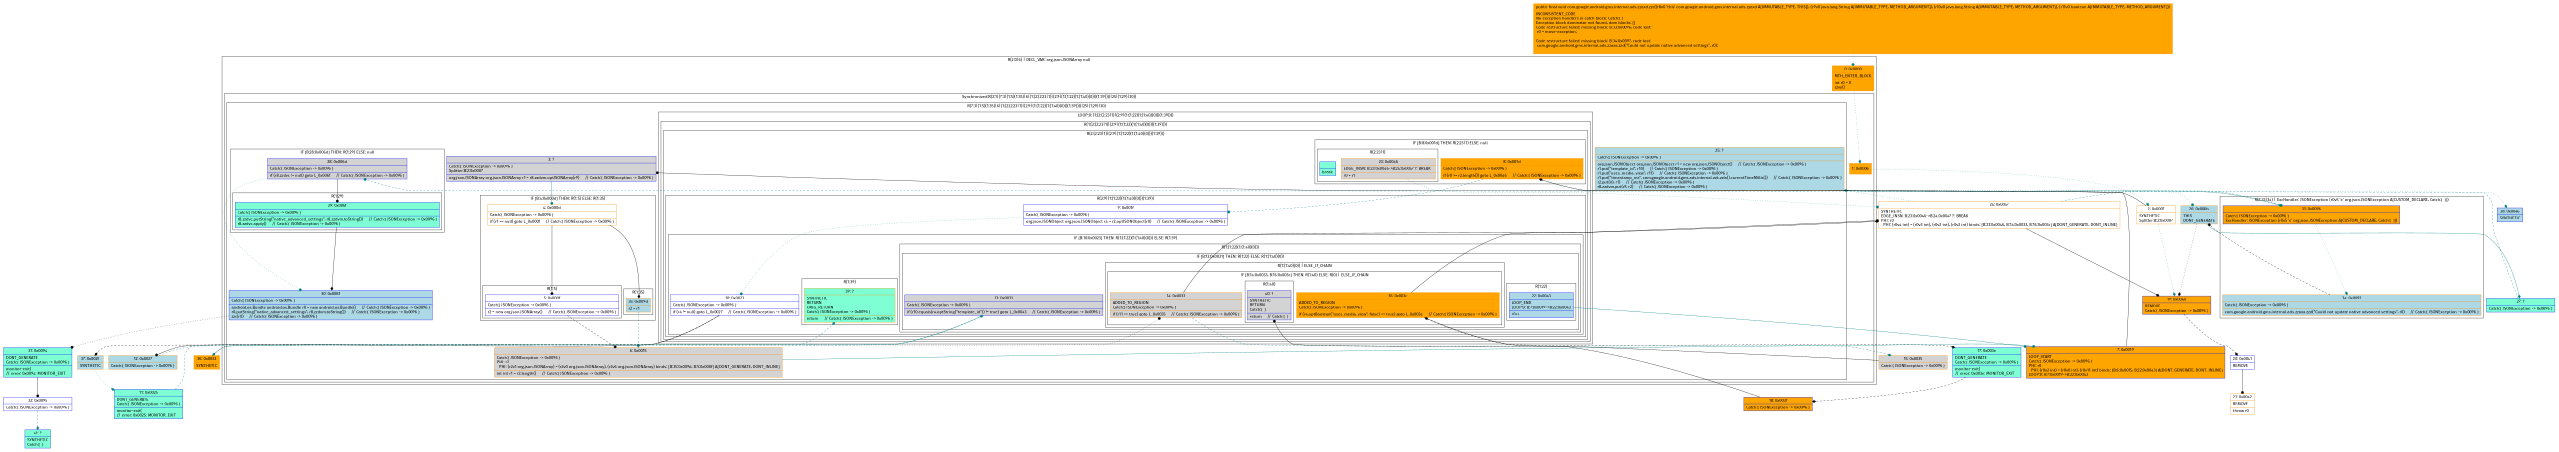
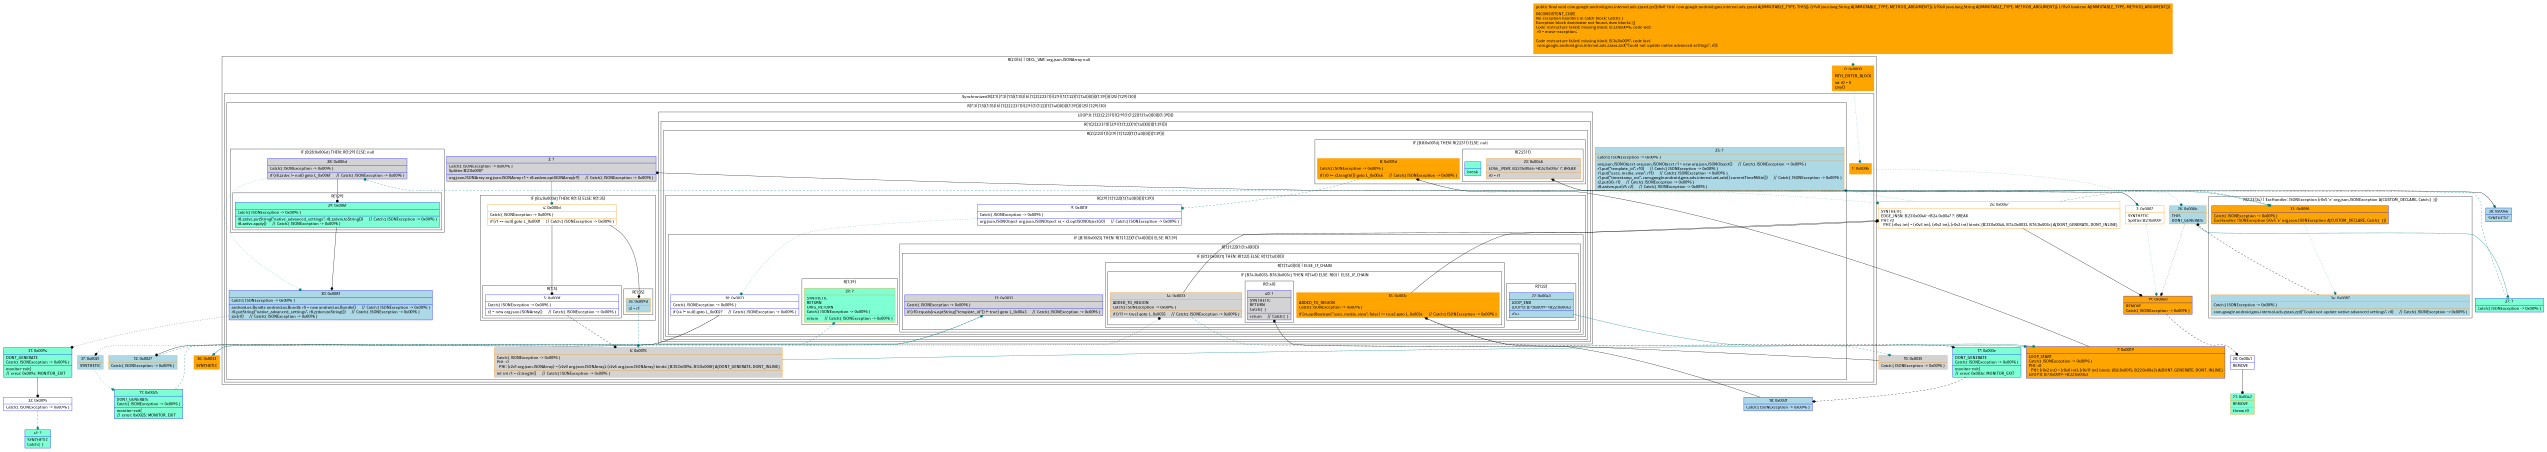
none -> (2028, 191)
(410, 345) -> (410, 345)
(1778, 404) -> (1778, 404)
(2242, 404) -> (2242, 404)
